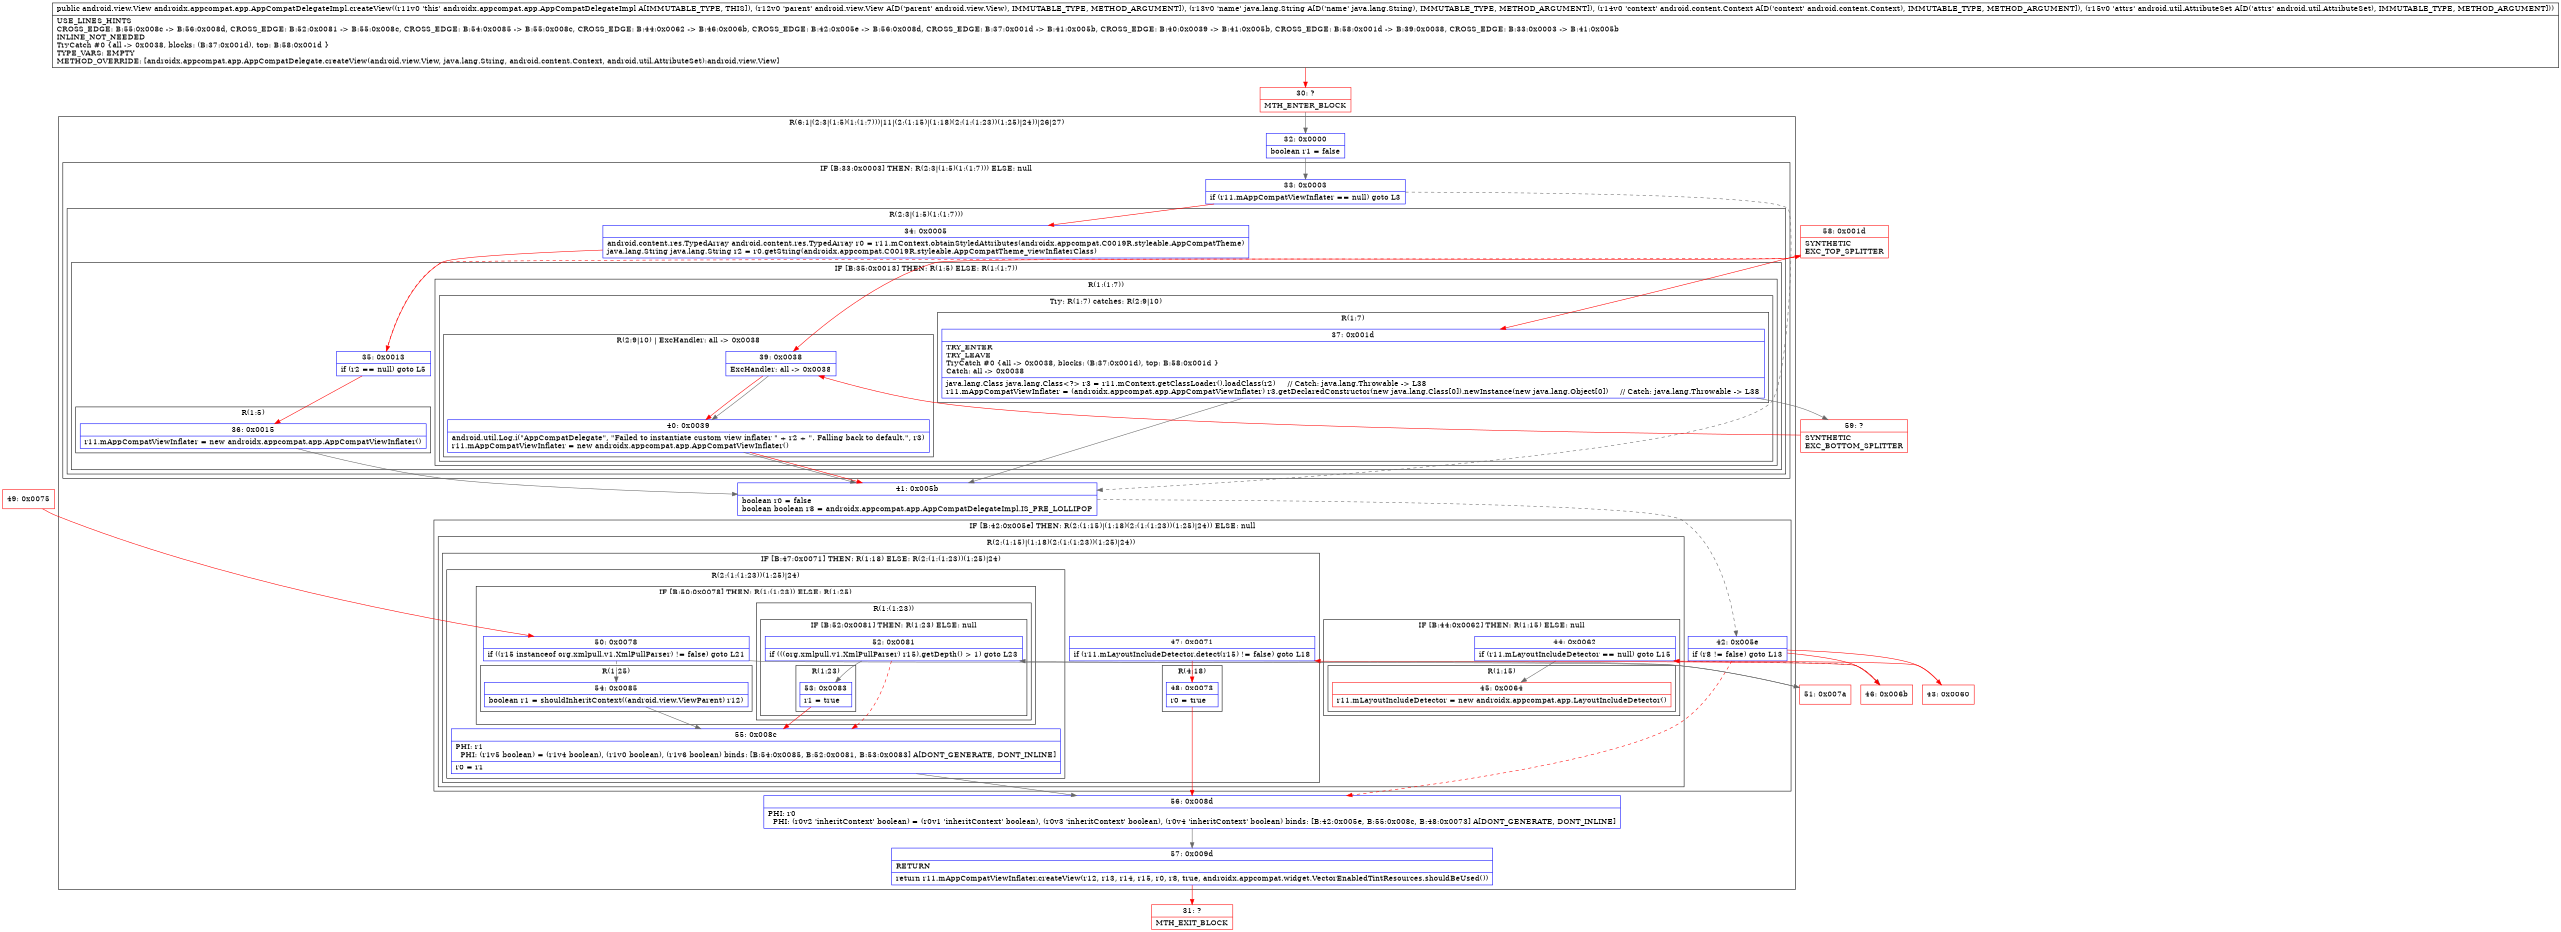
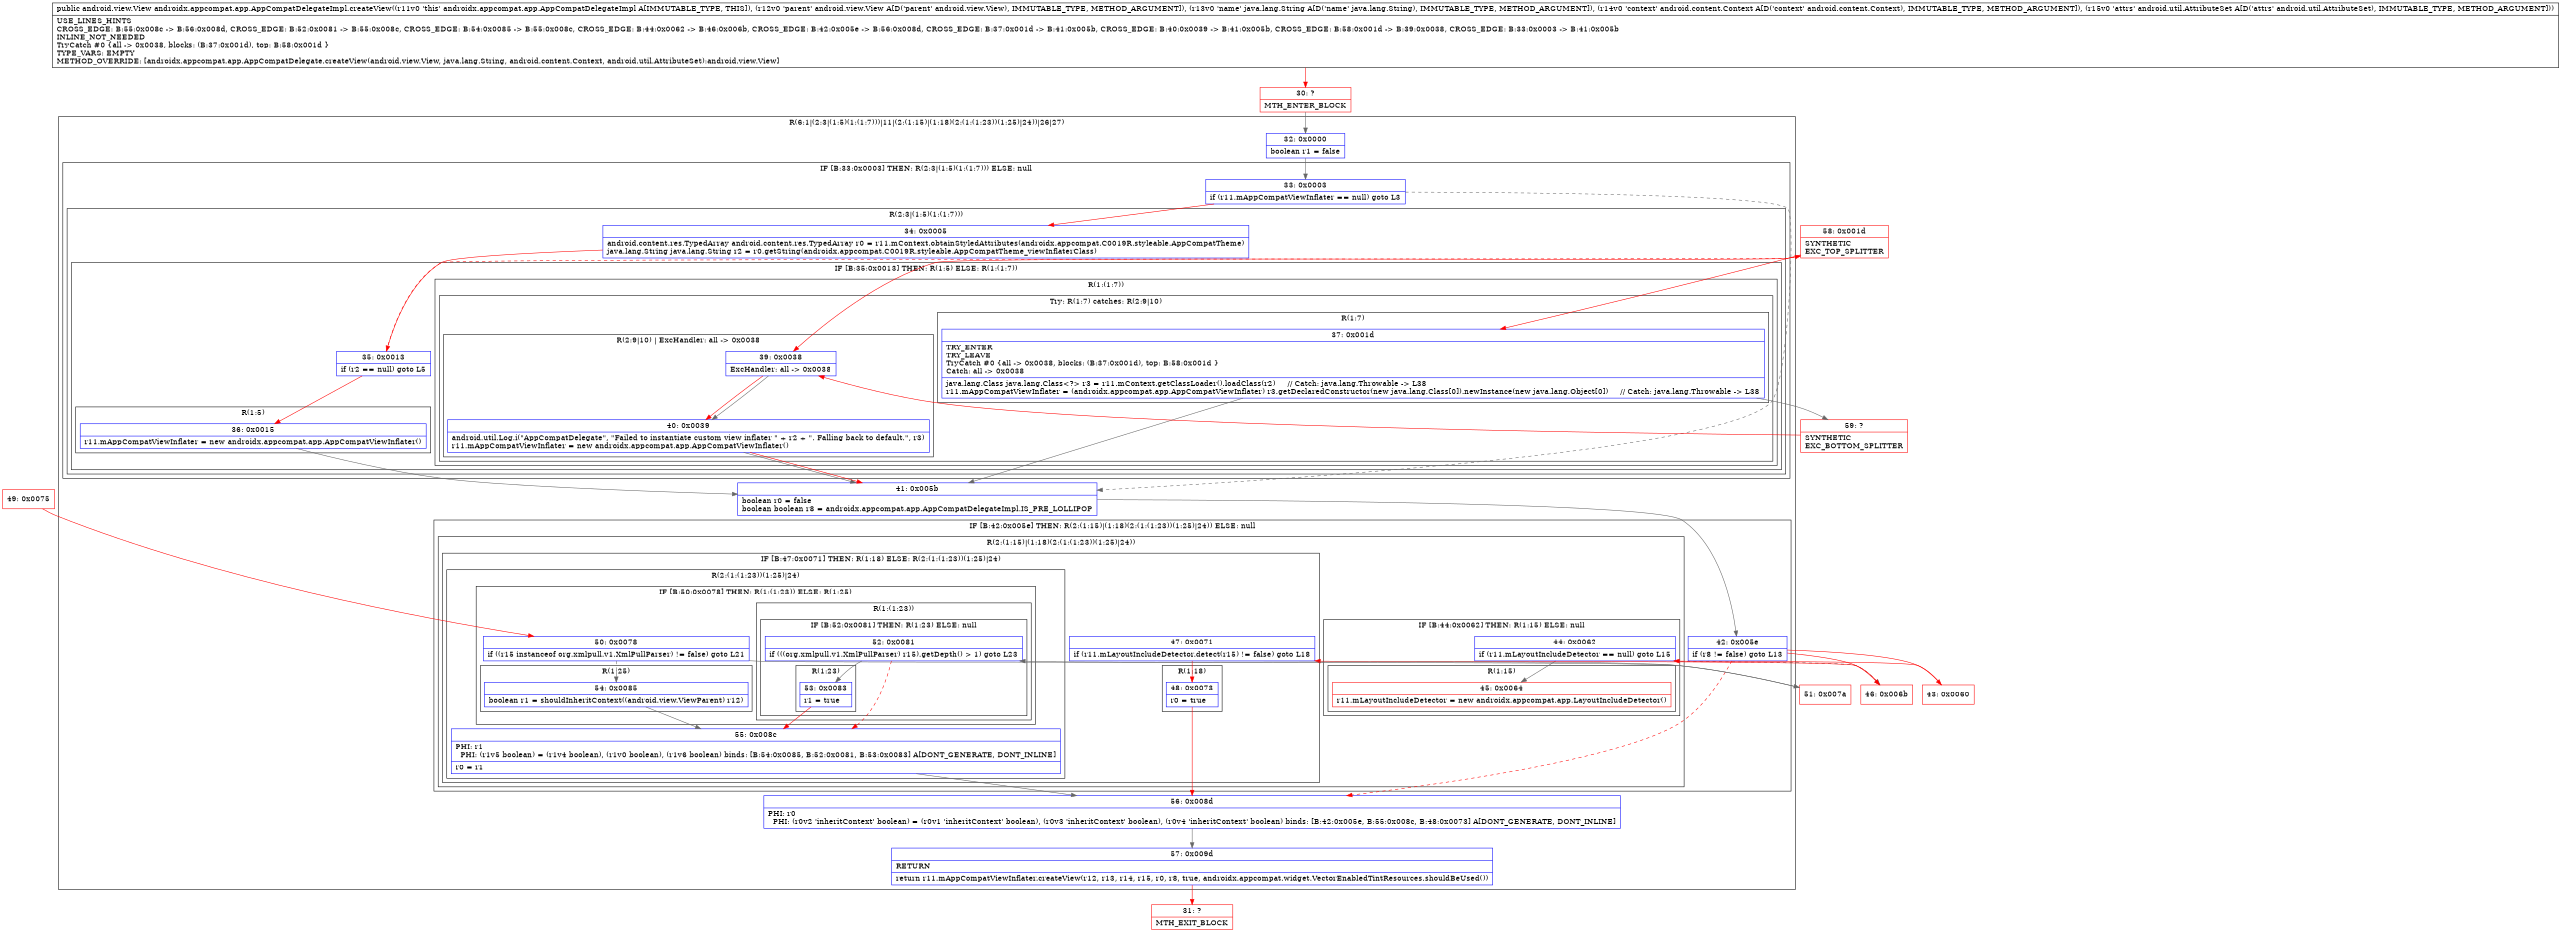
(1453, 504) -> (1453, 504)
(1192, 672) -> (1192, 672)
